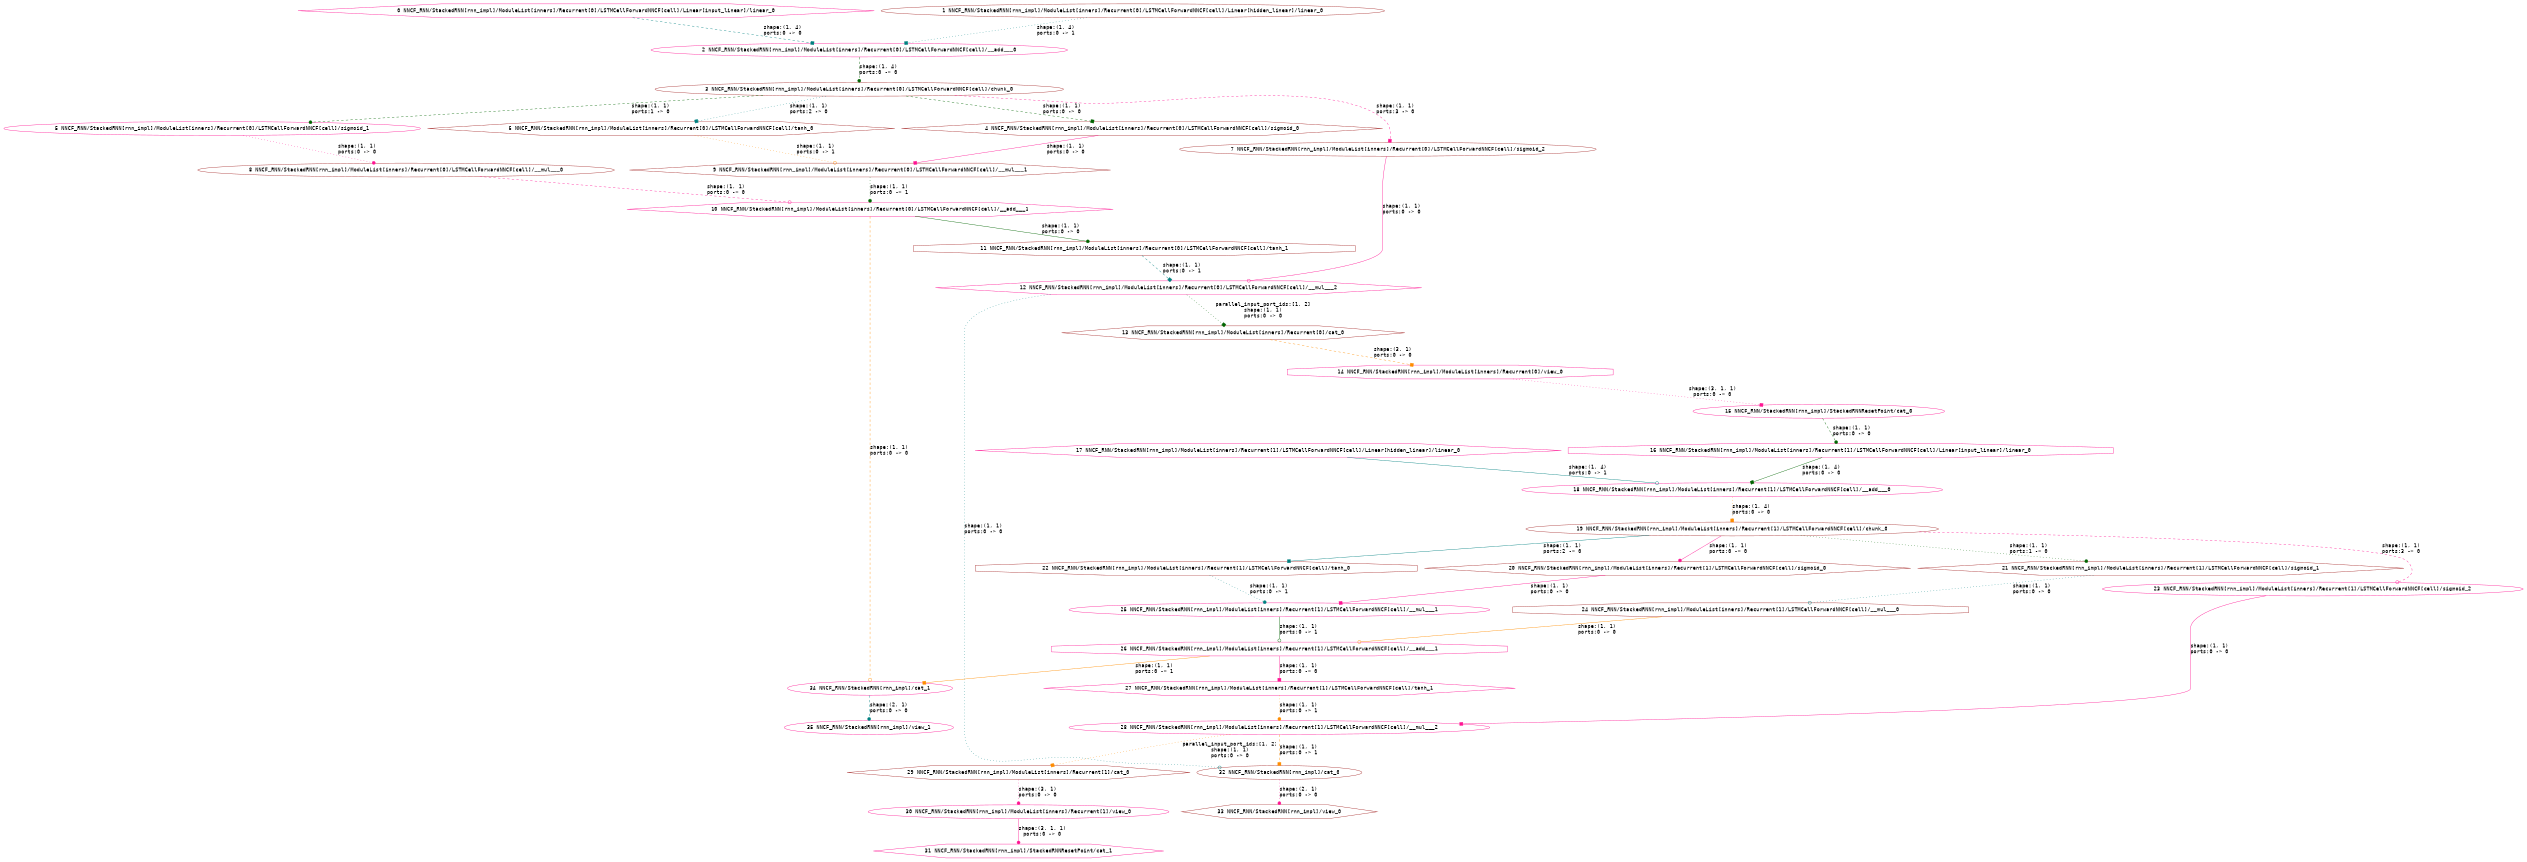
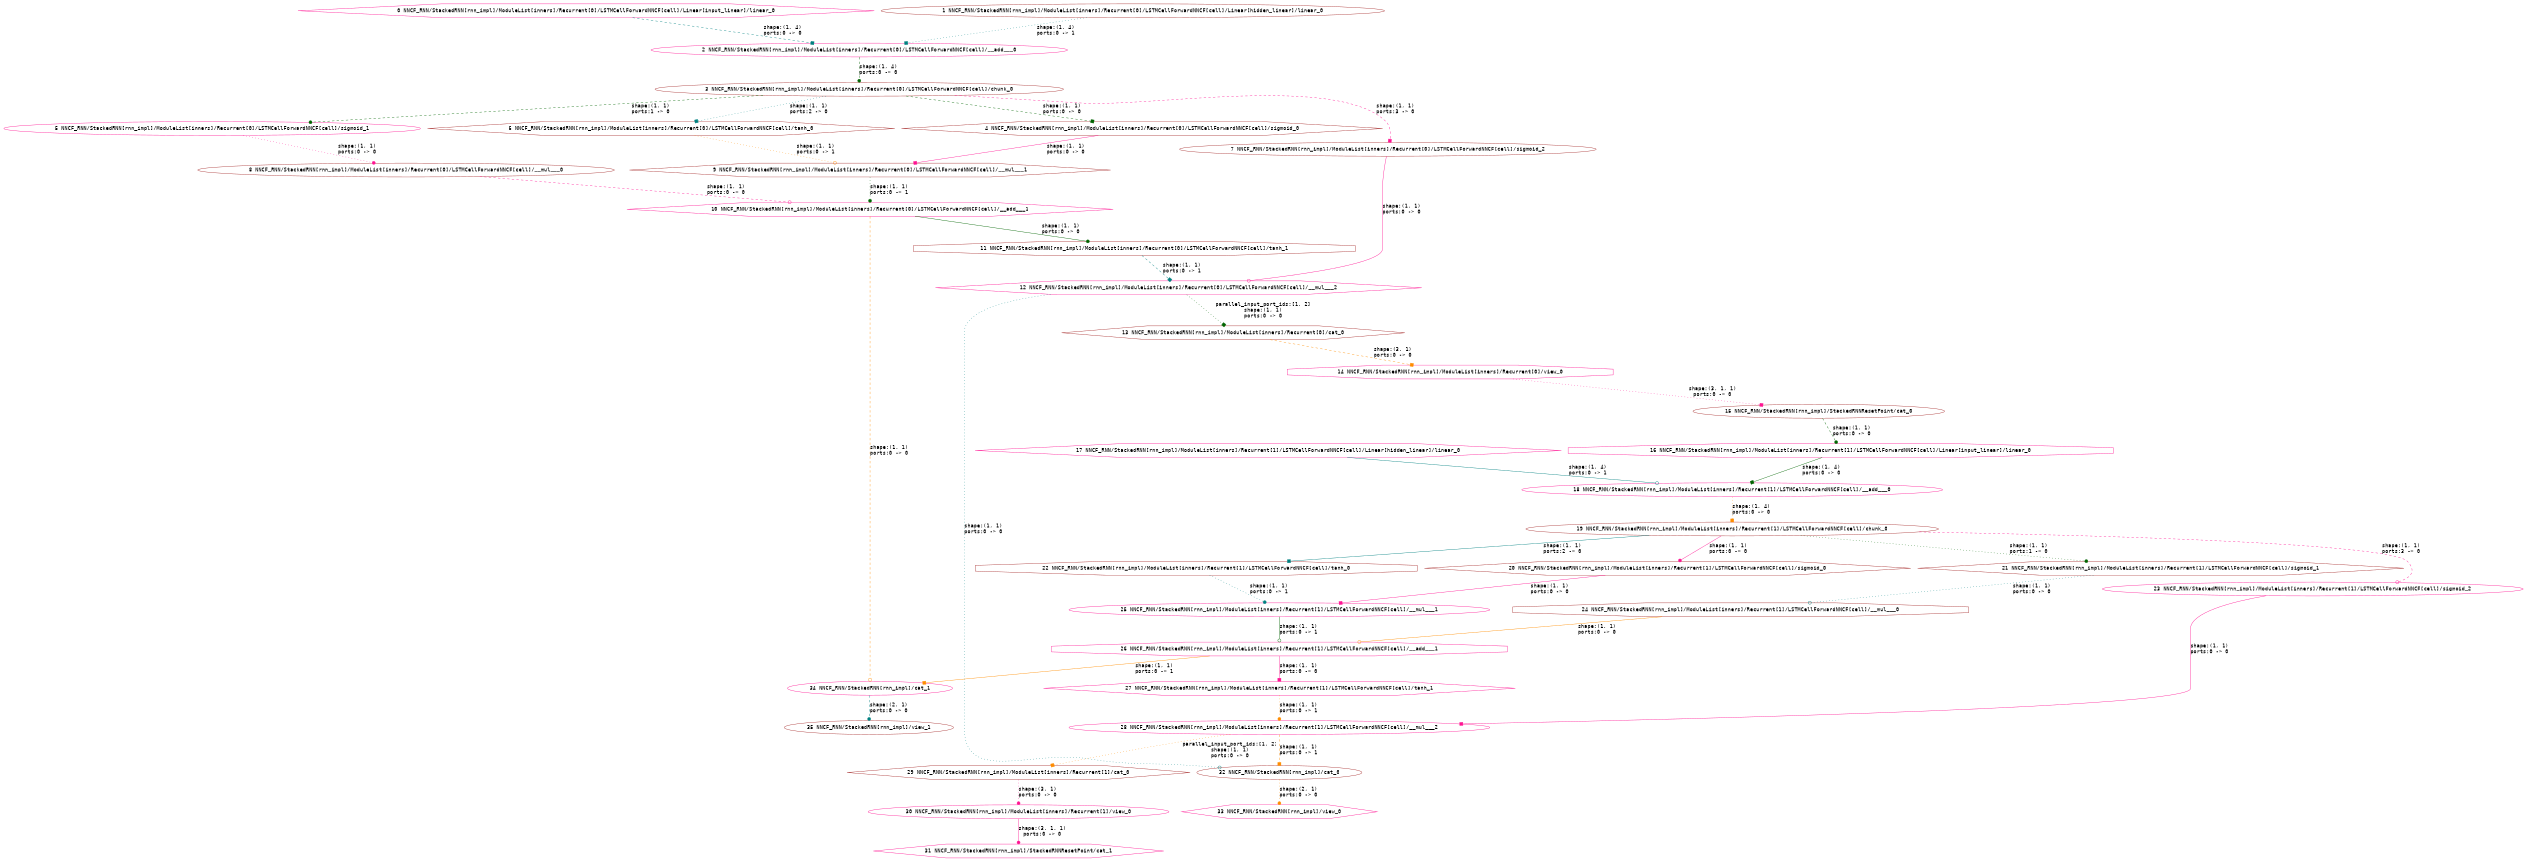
(1819, 411) -> (1819, 411)
(869, 728) -> (869, 728)
(1279, 791) -> (1279, 791)
(1279, 812) -> (1279, 812)
